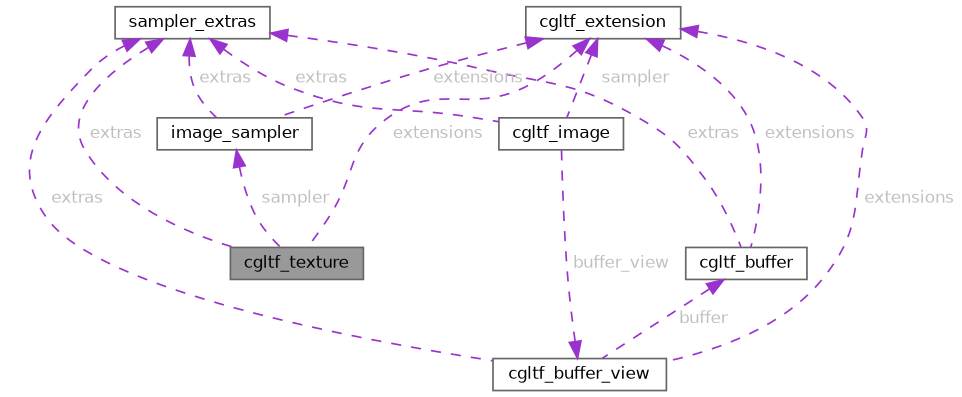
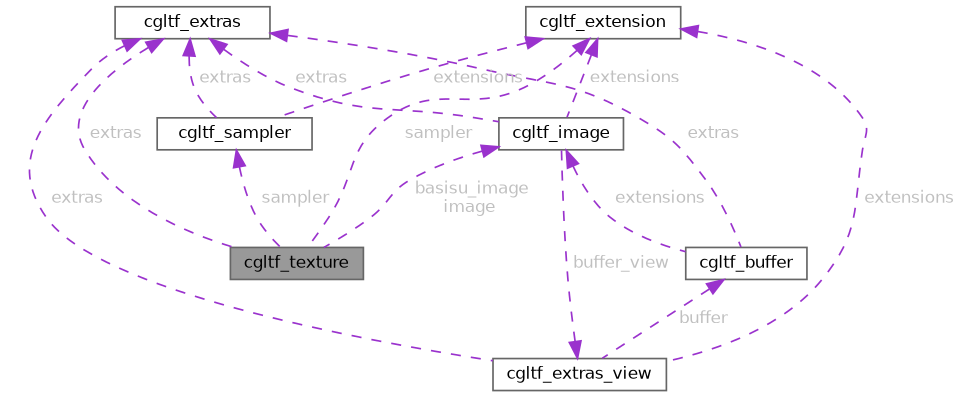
(193, 23) -> (193, 23)
(633, 78) -> (633, 78)
(751, 126) -> (618, 223)
(235, 134) -> (235, 134)
(436, 134) -> (436, 134)
none -> (397, 189)
(580, 375) -> (580, 375)
